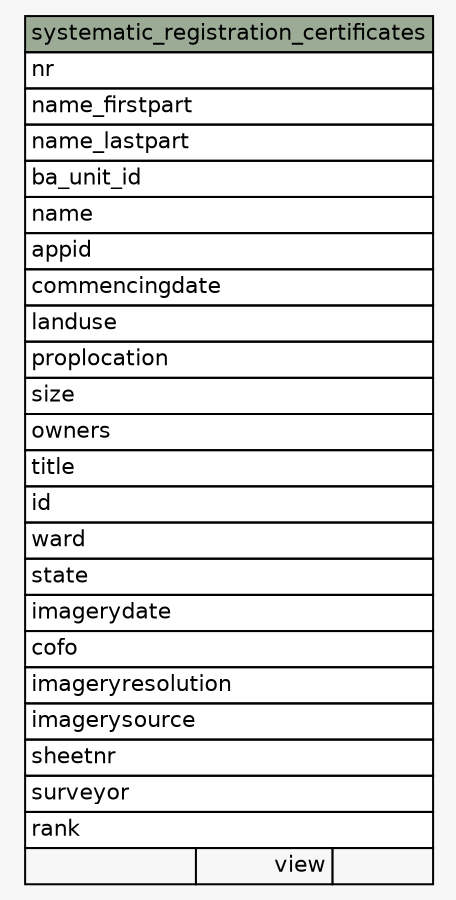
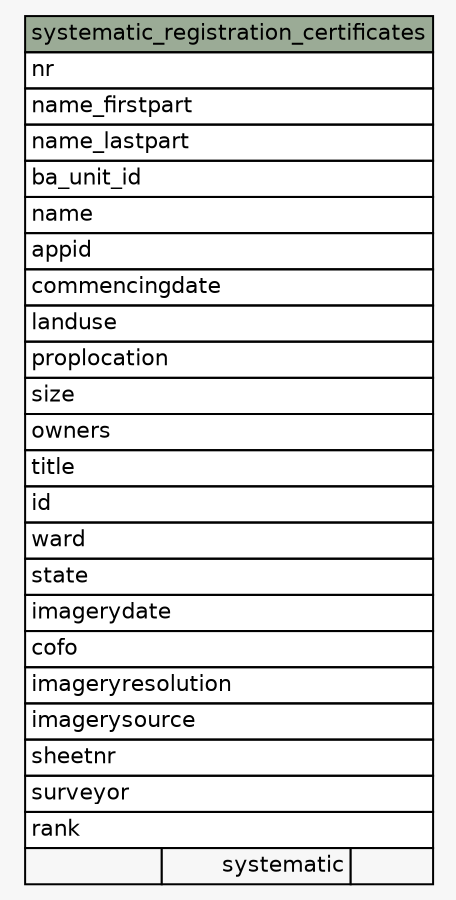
(300, 865) -> (283, 865)
